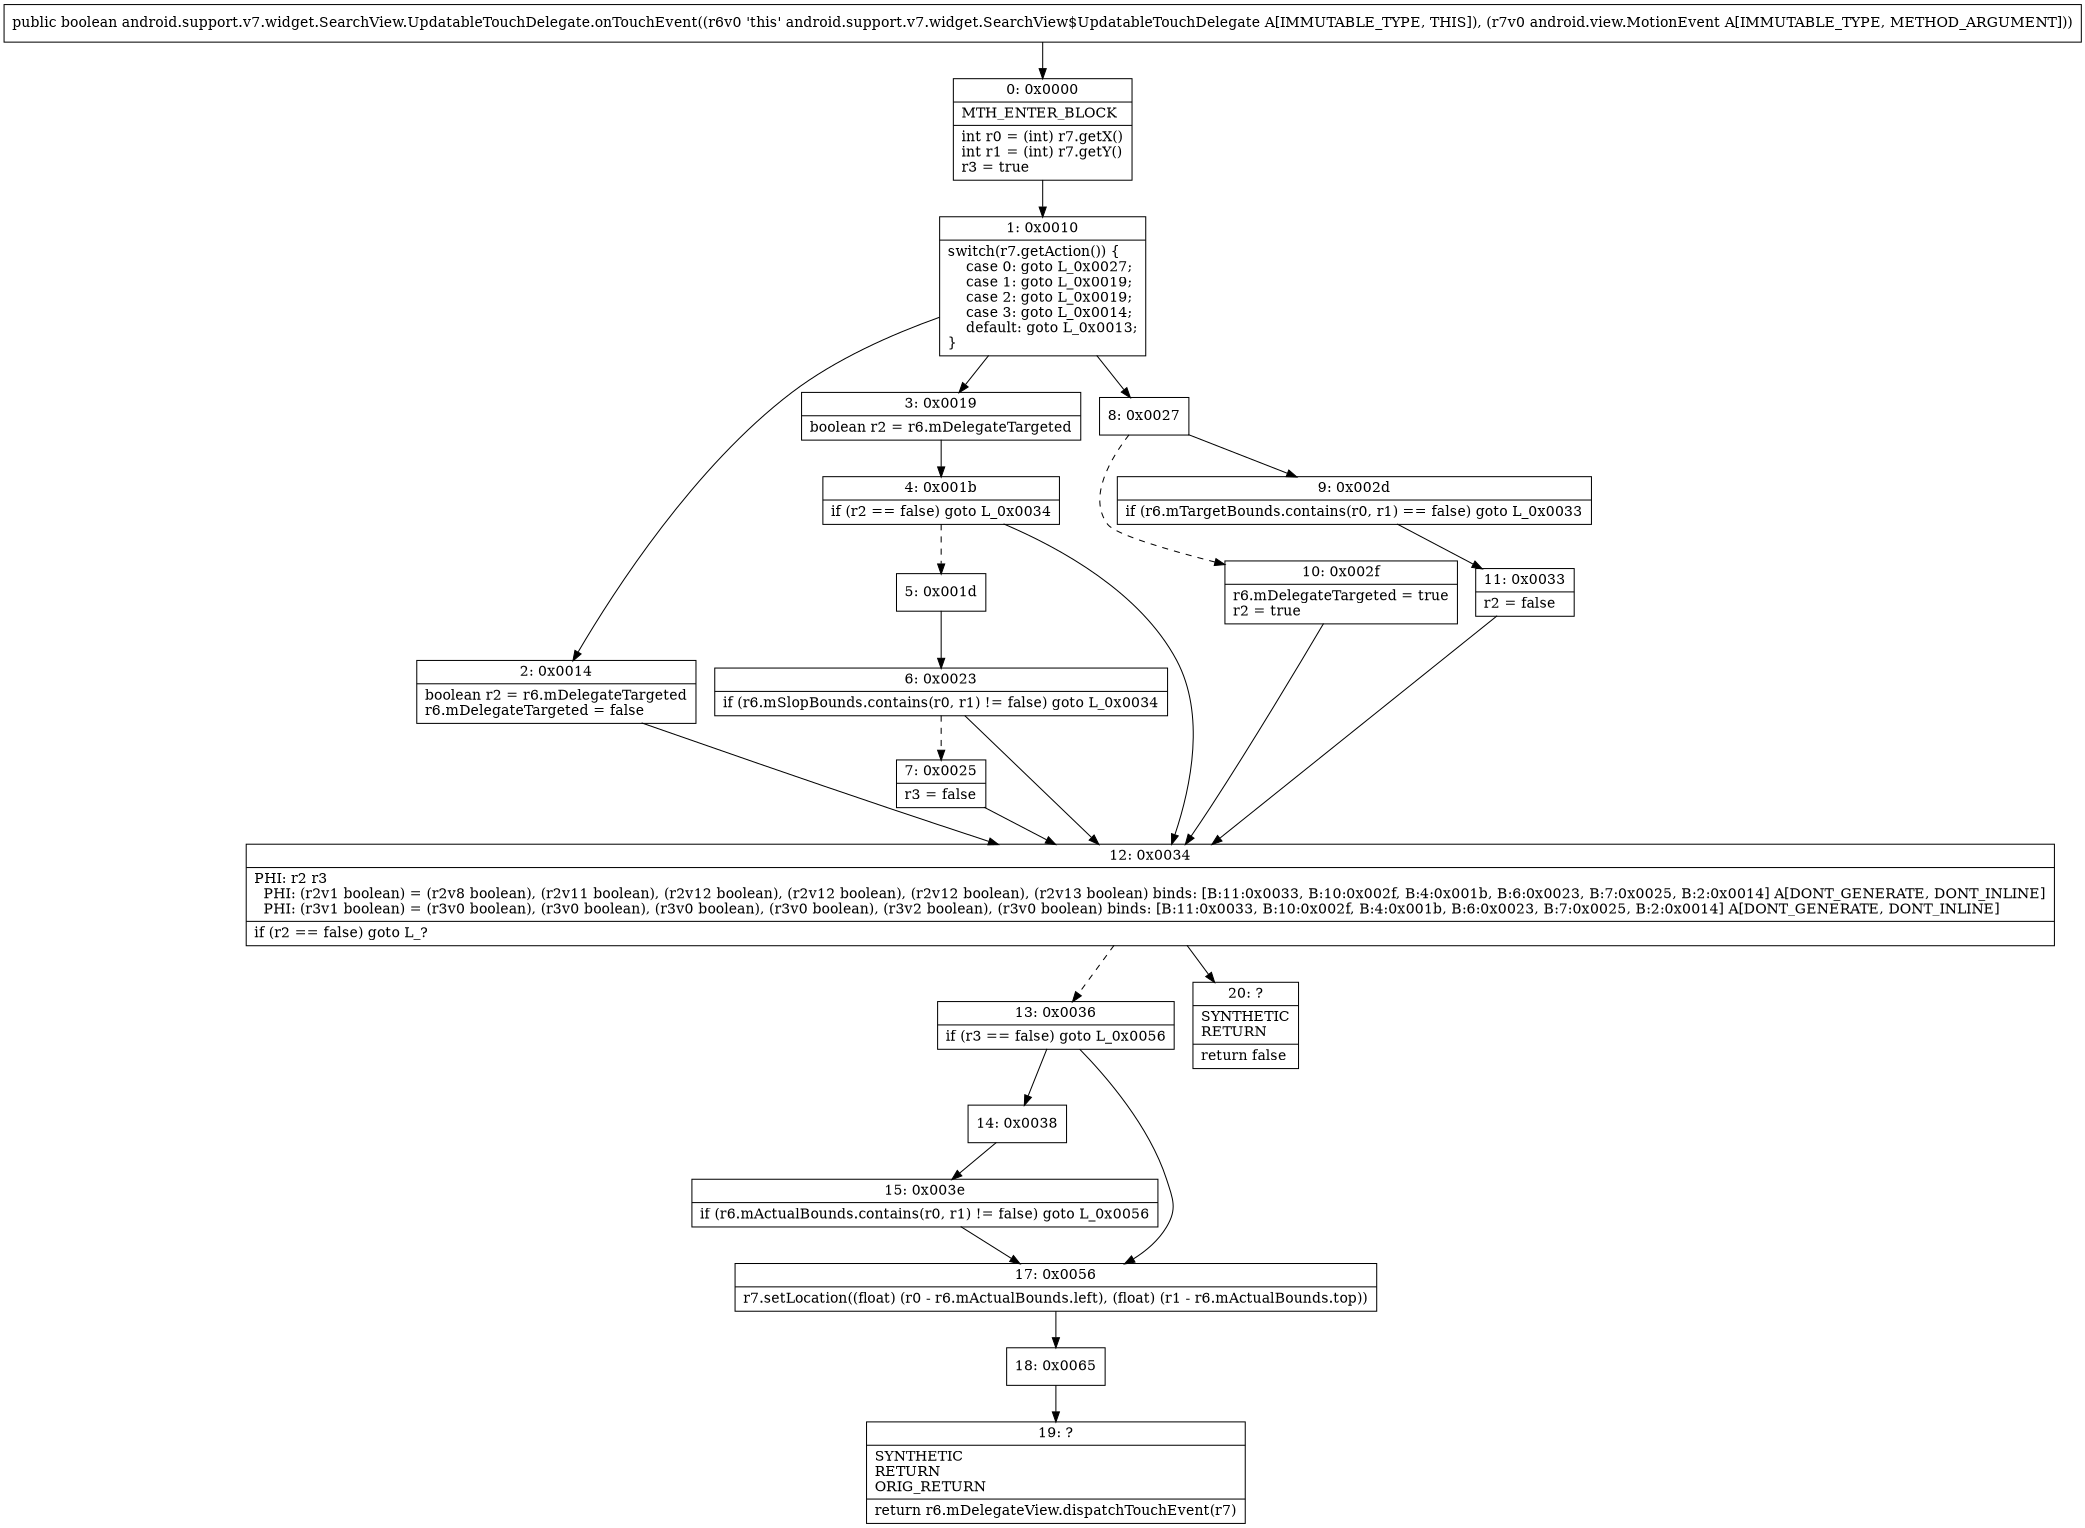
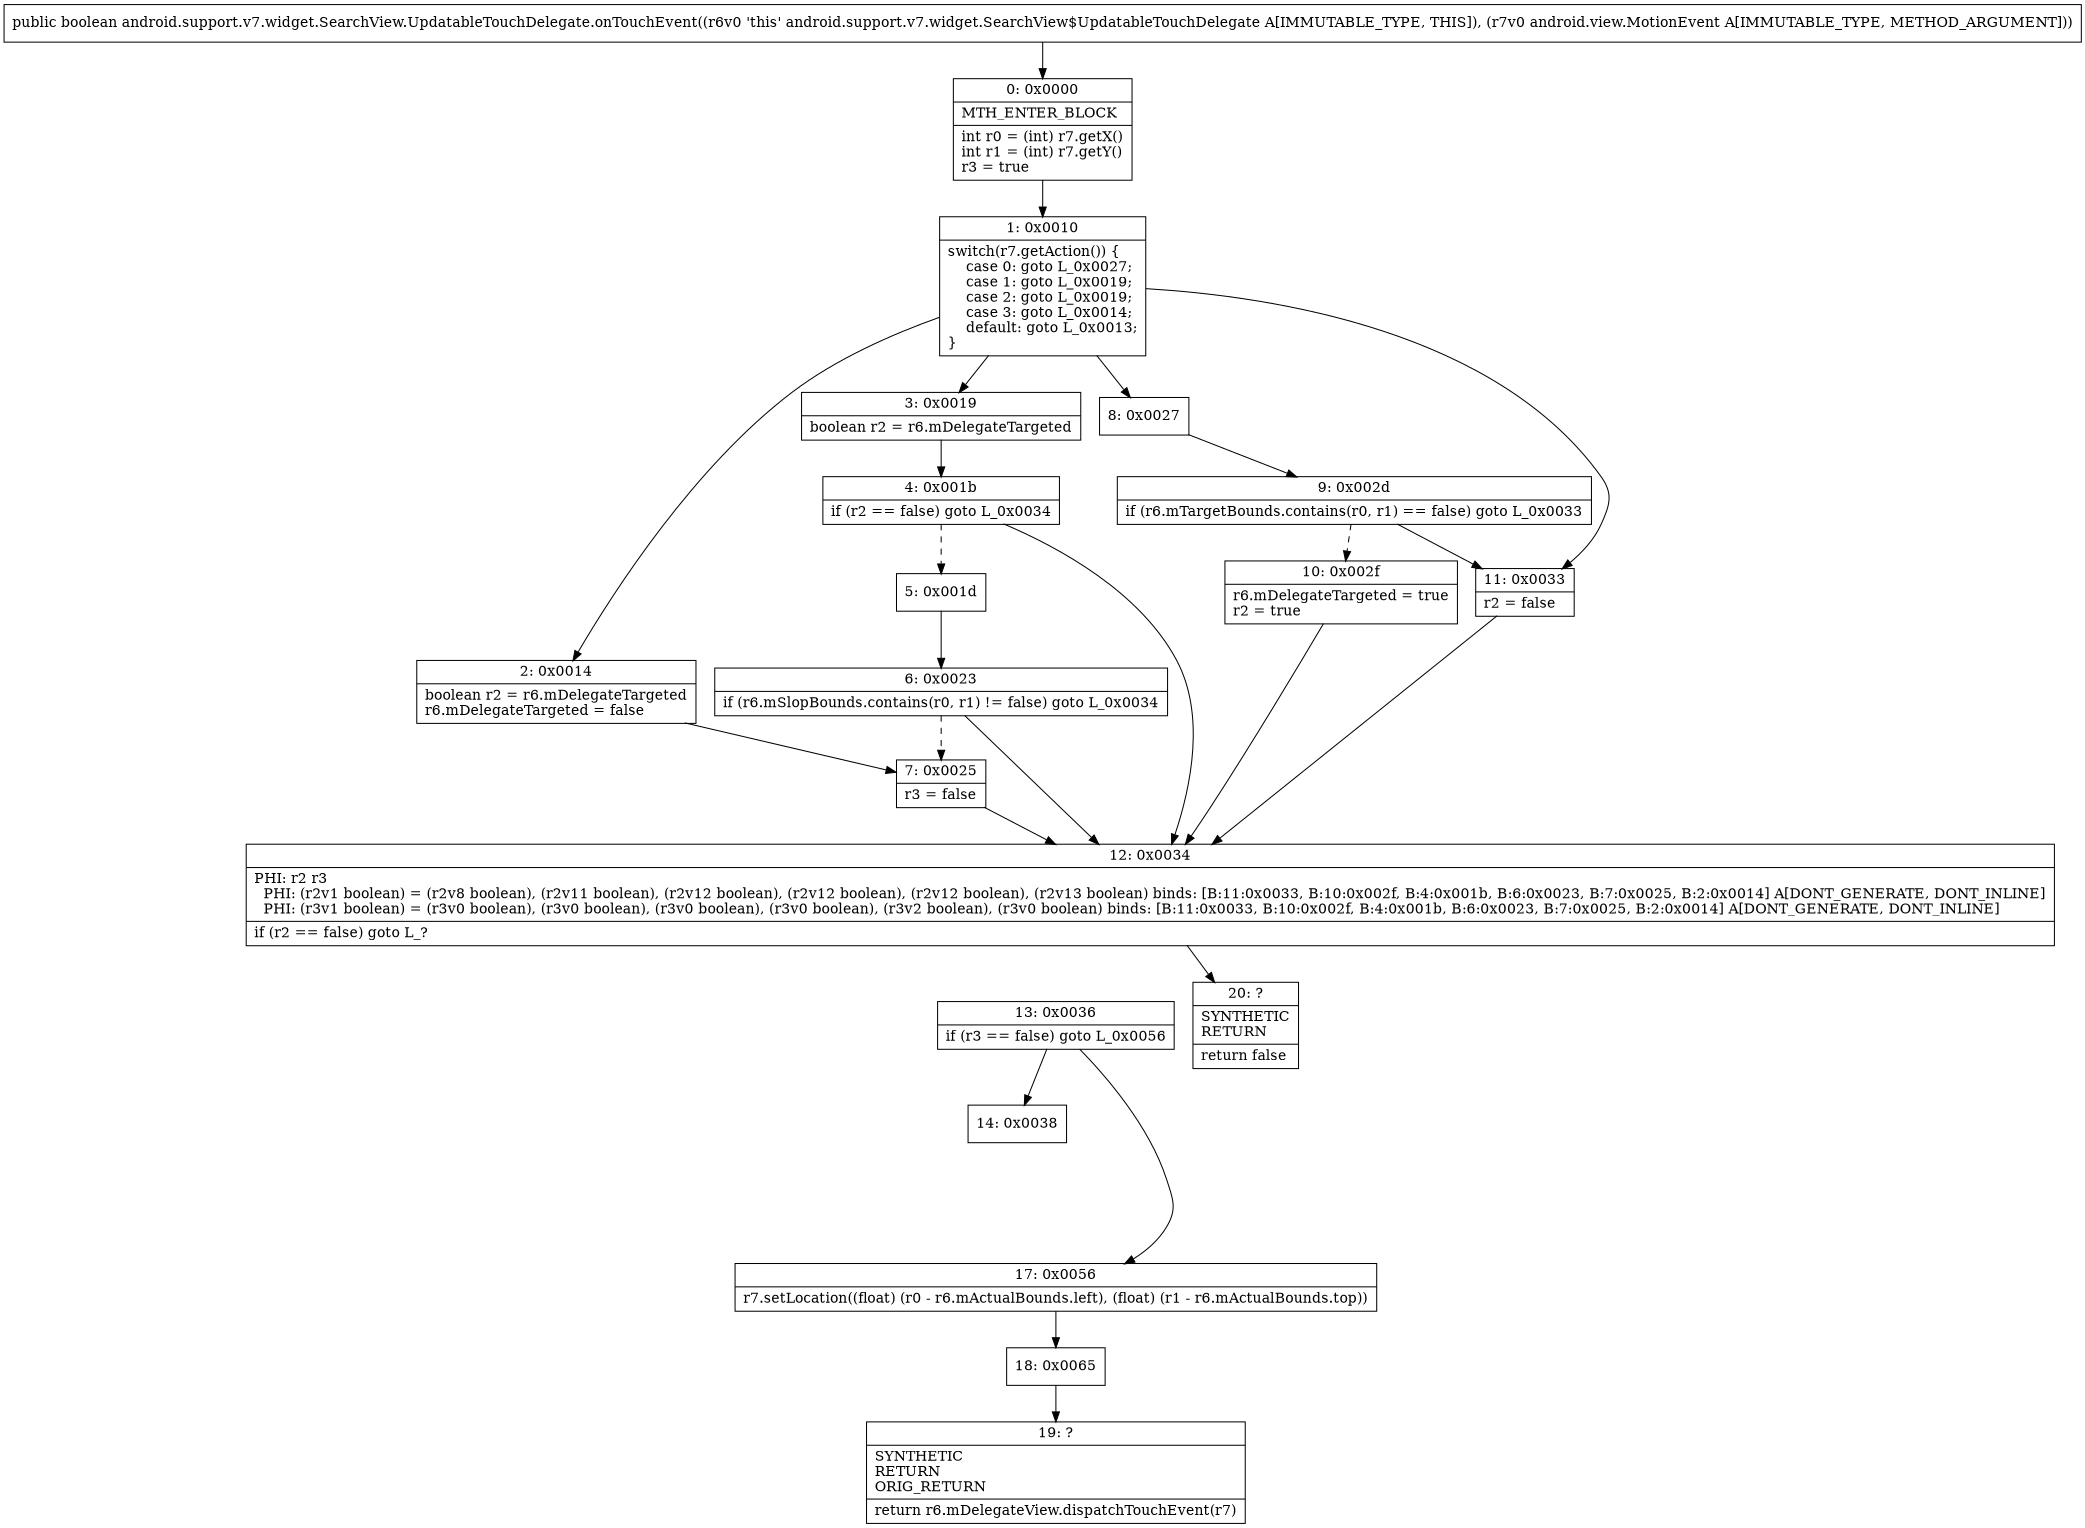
none -> (1441, 354)
(1114, 529) -> (1349, 538)
(815, 783) -> (785, 746)
(1096, 969) -> none
(925, 1203) -> none
